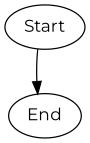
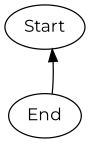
(37, 65) -> (53, 78)
